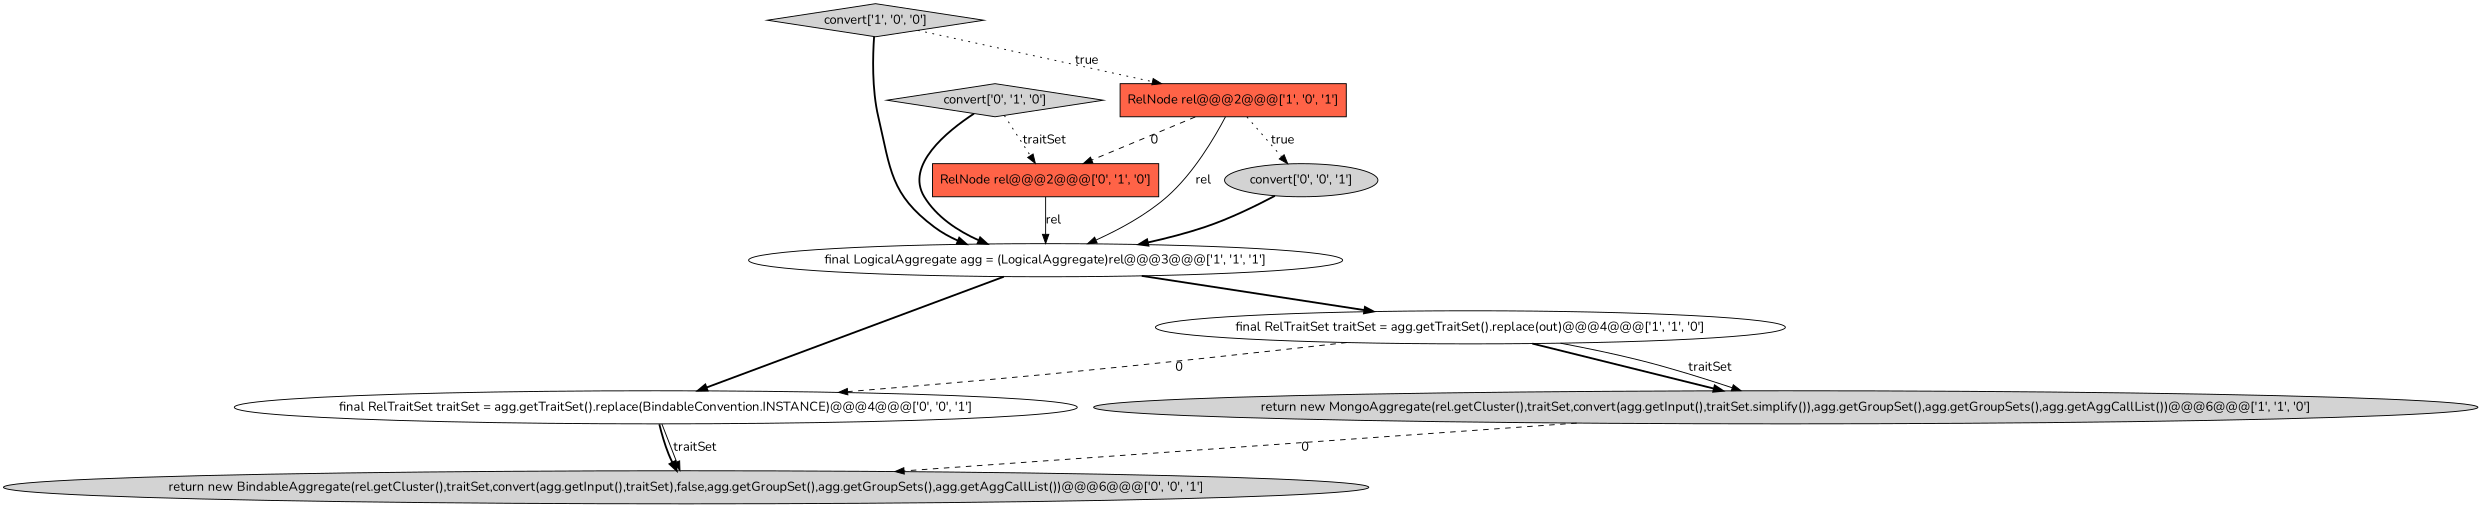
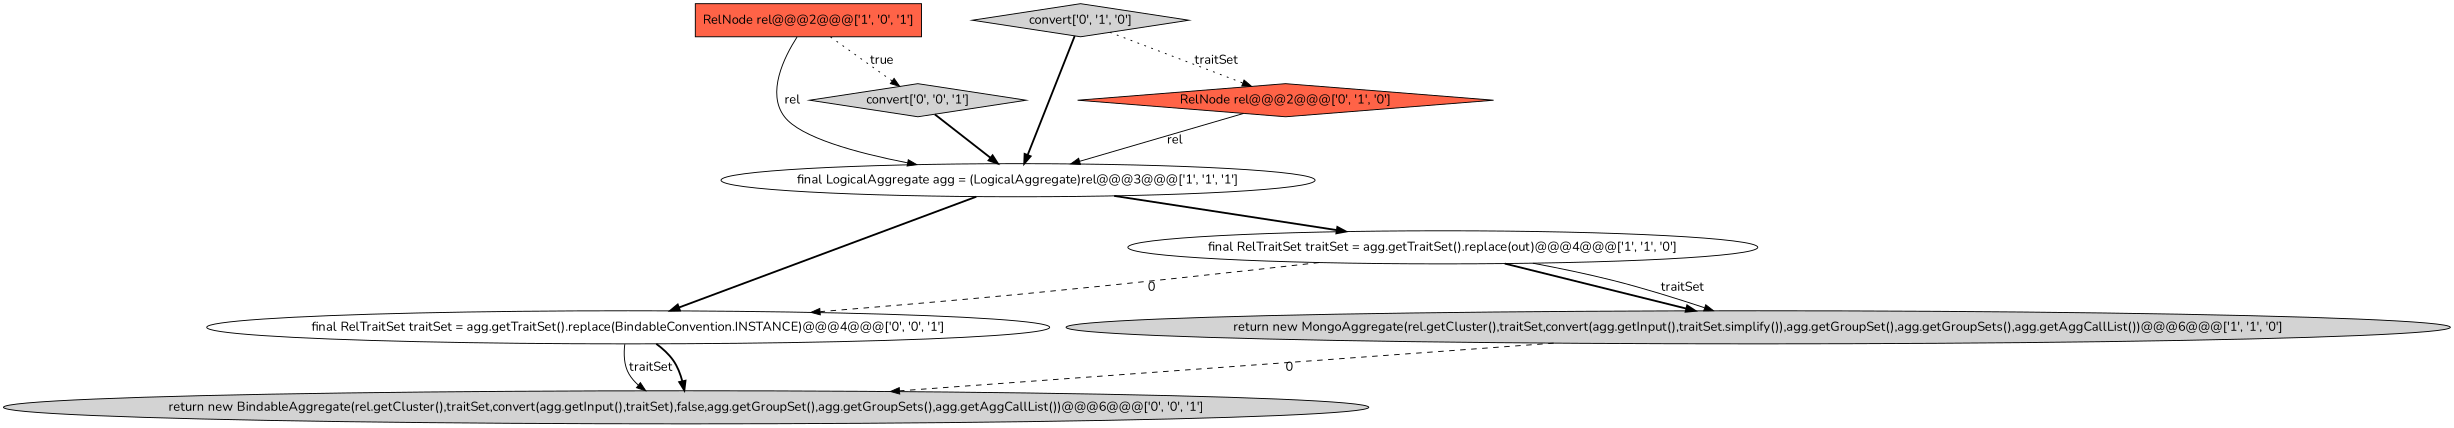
(876, 20) -> none
(1144, 138) -> none
(1046, 180) -> (1286, 100)
(1301, 180) -> (918, 100)
